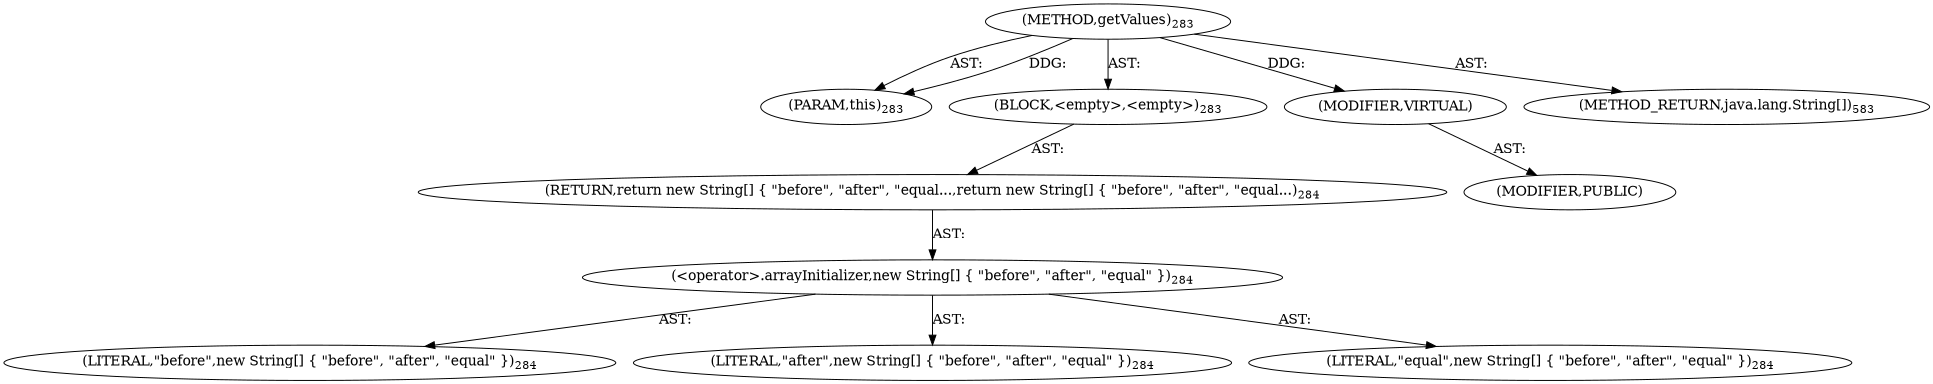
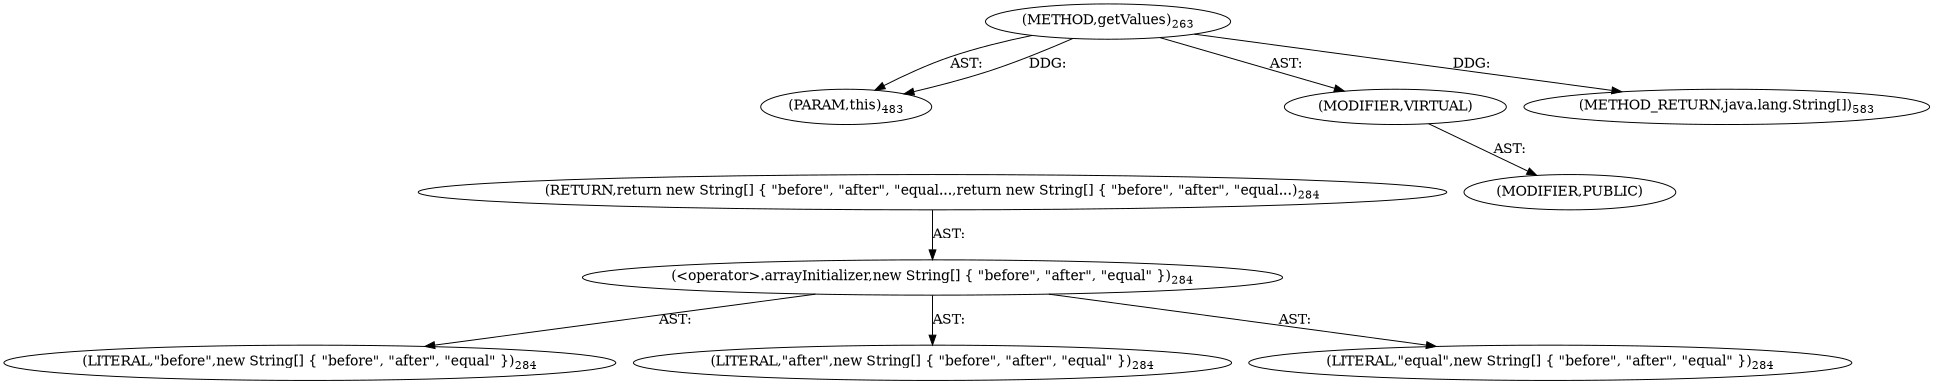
(1183, 20) -> (1183, 20)
(1288, 64) -> (1288, 64)
(1474, 64) -> (1474, 64)
(893, 105) -> (893, 105)
(1108, 107) -> none
